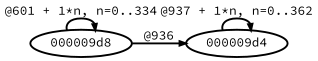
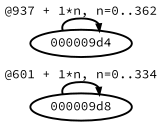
(156, 43) -> none
